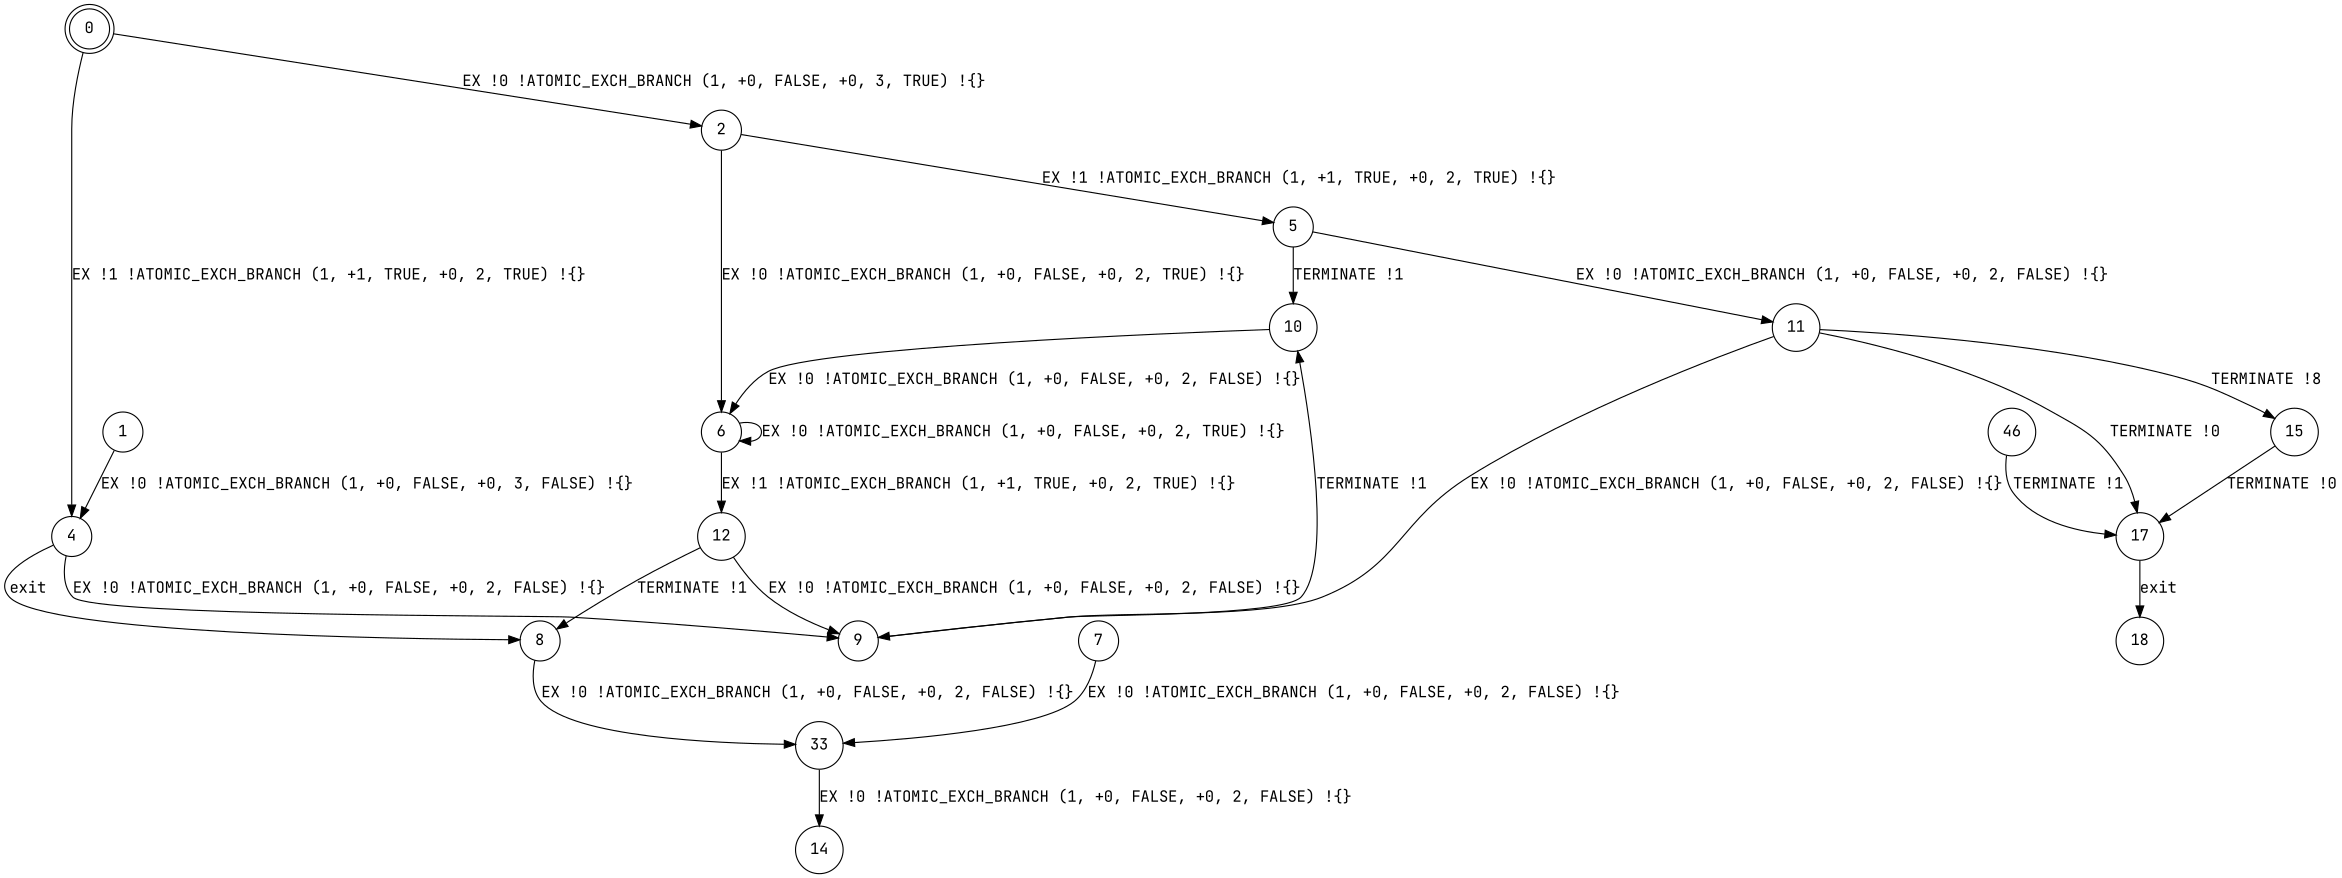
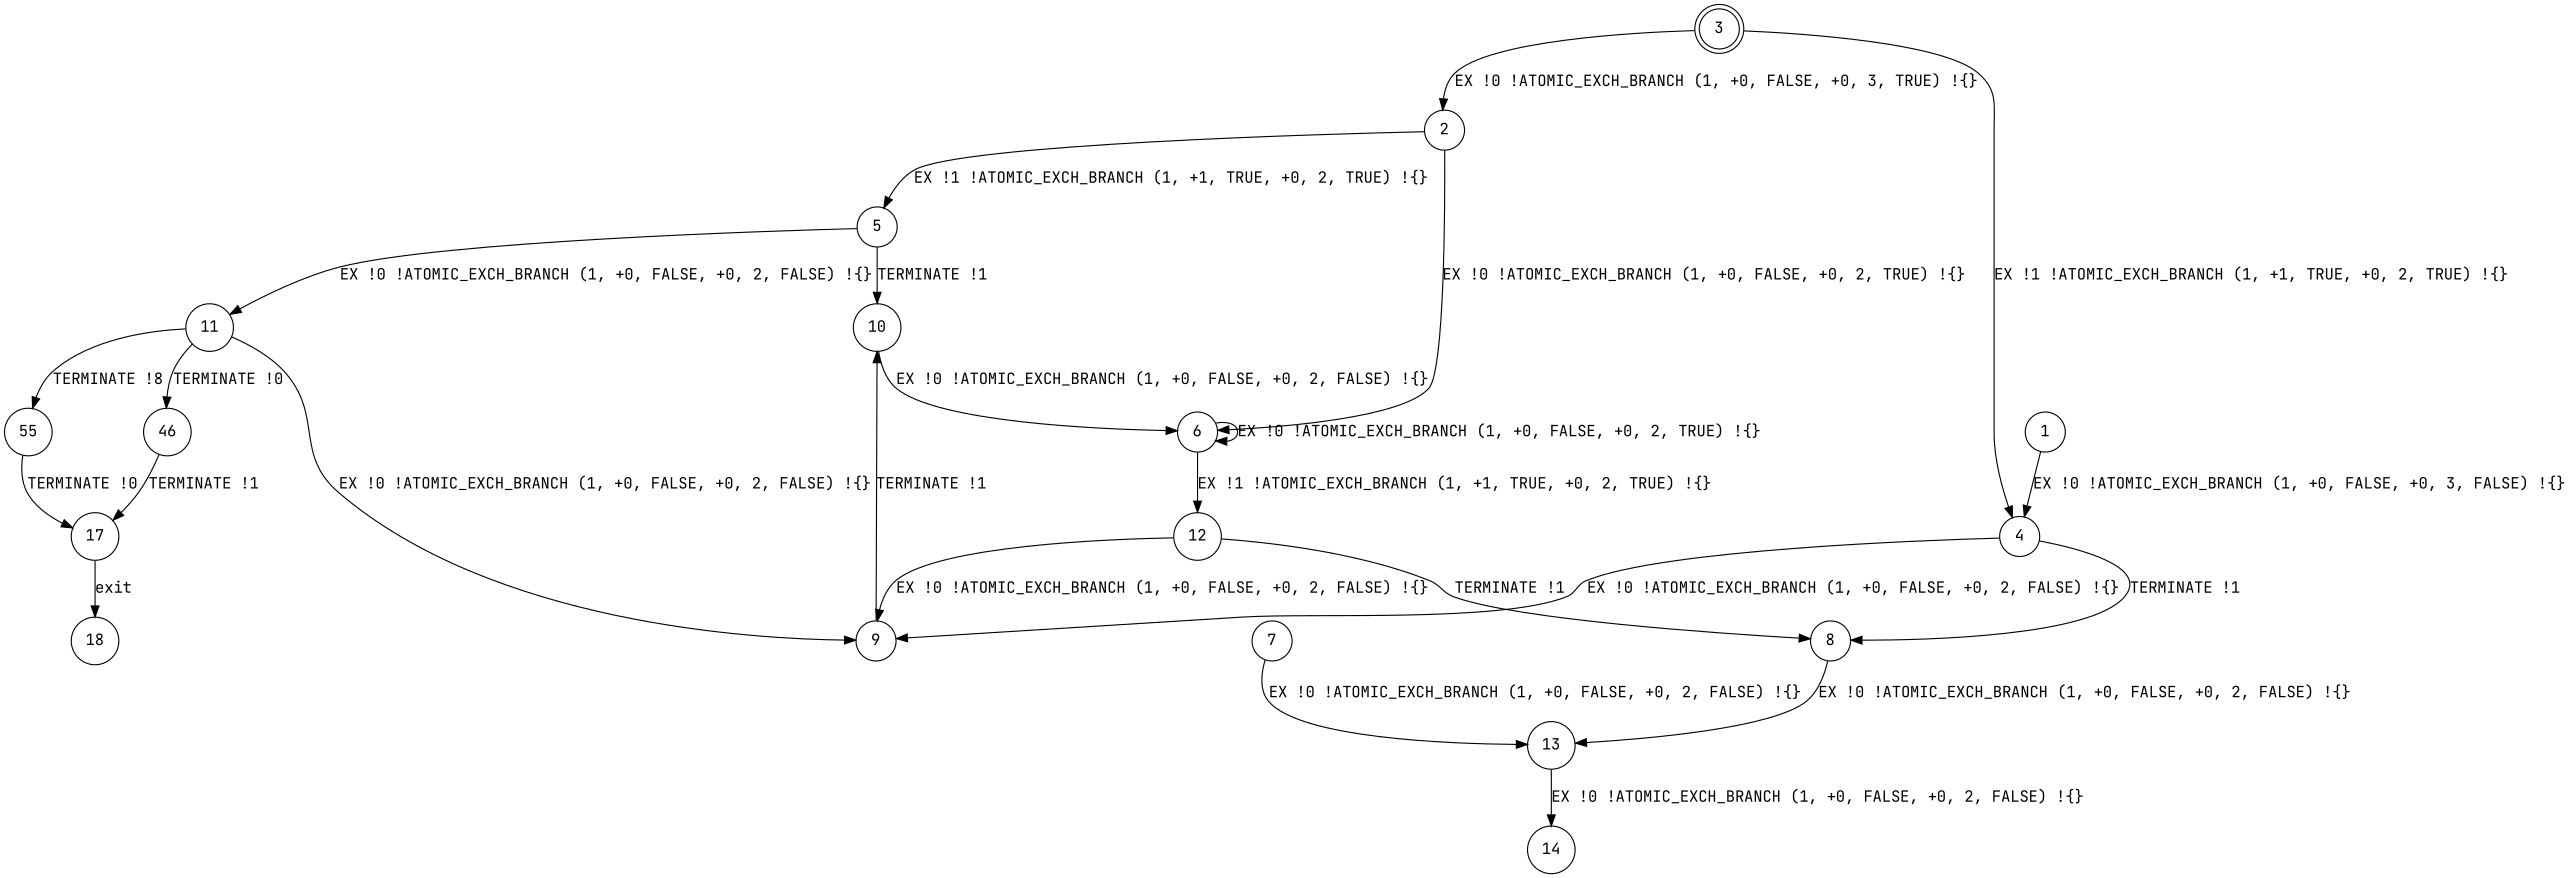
(90, 29) -> (1719, 29)
(1998, 386) -> (175, 368)
(2295, 432) -> (28, 432)
(28, 589) -> (2185, 589)
(819, 745) -> (1551, 745)
